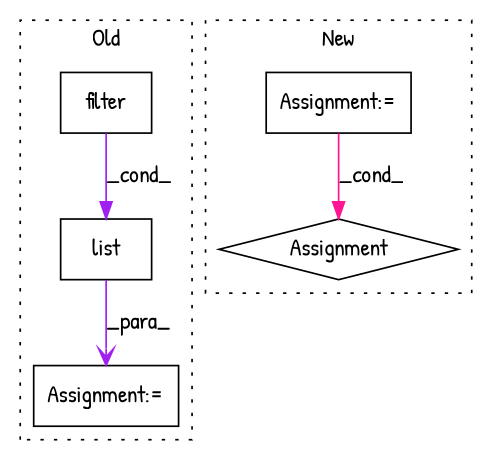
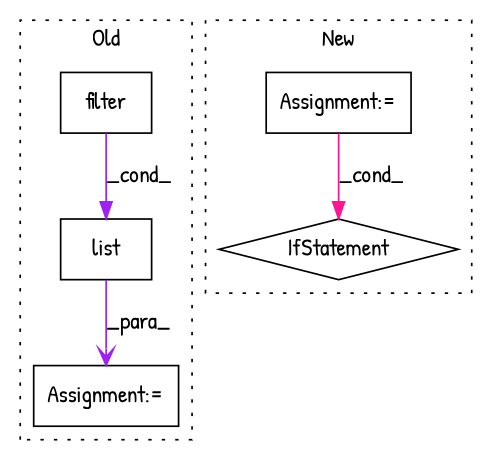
(339, 249) -> (339, 249)
